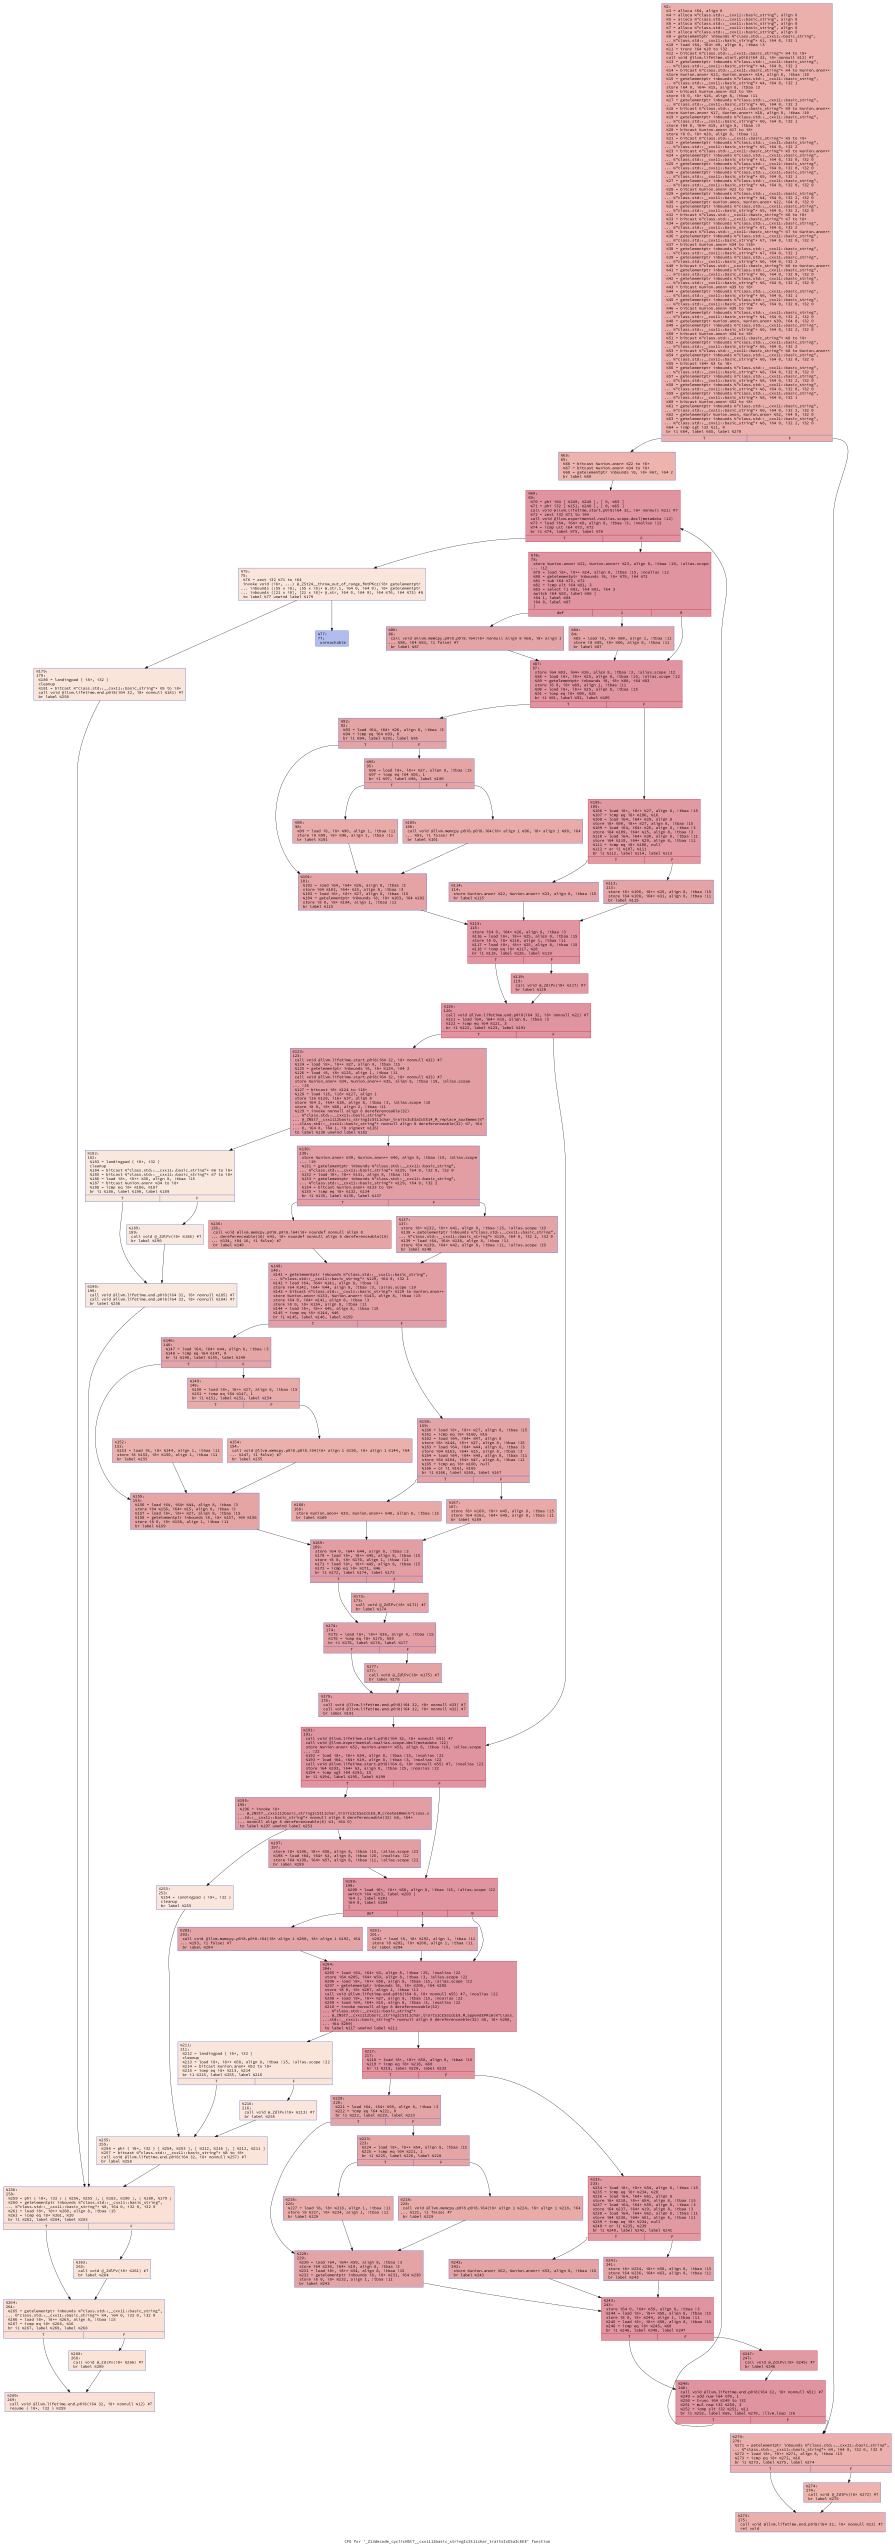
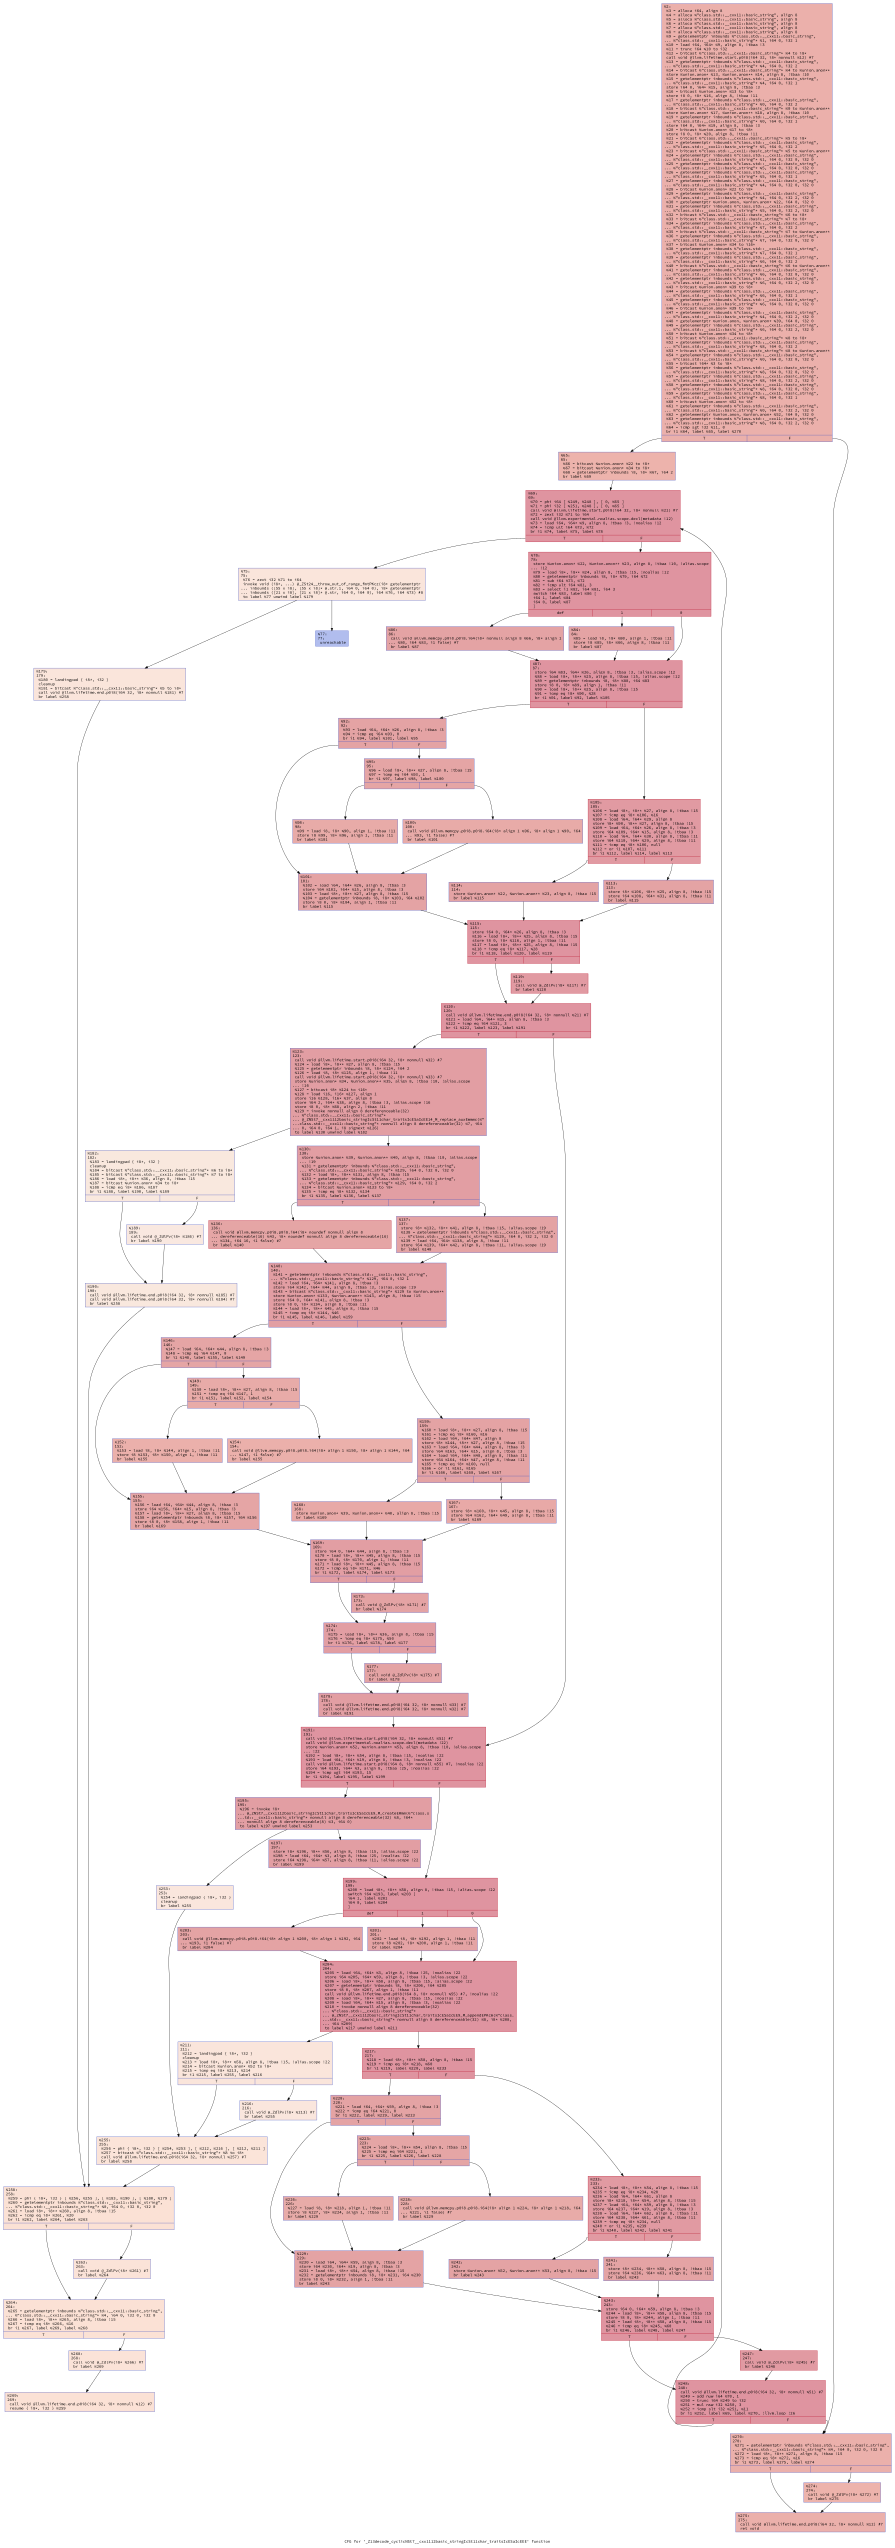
none -> (172, 1417)
(51, 2366) -> none
